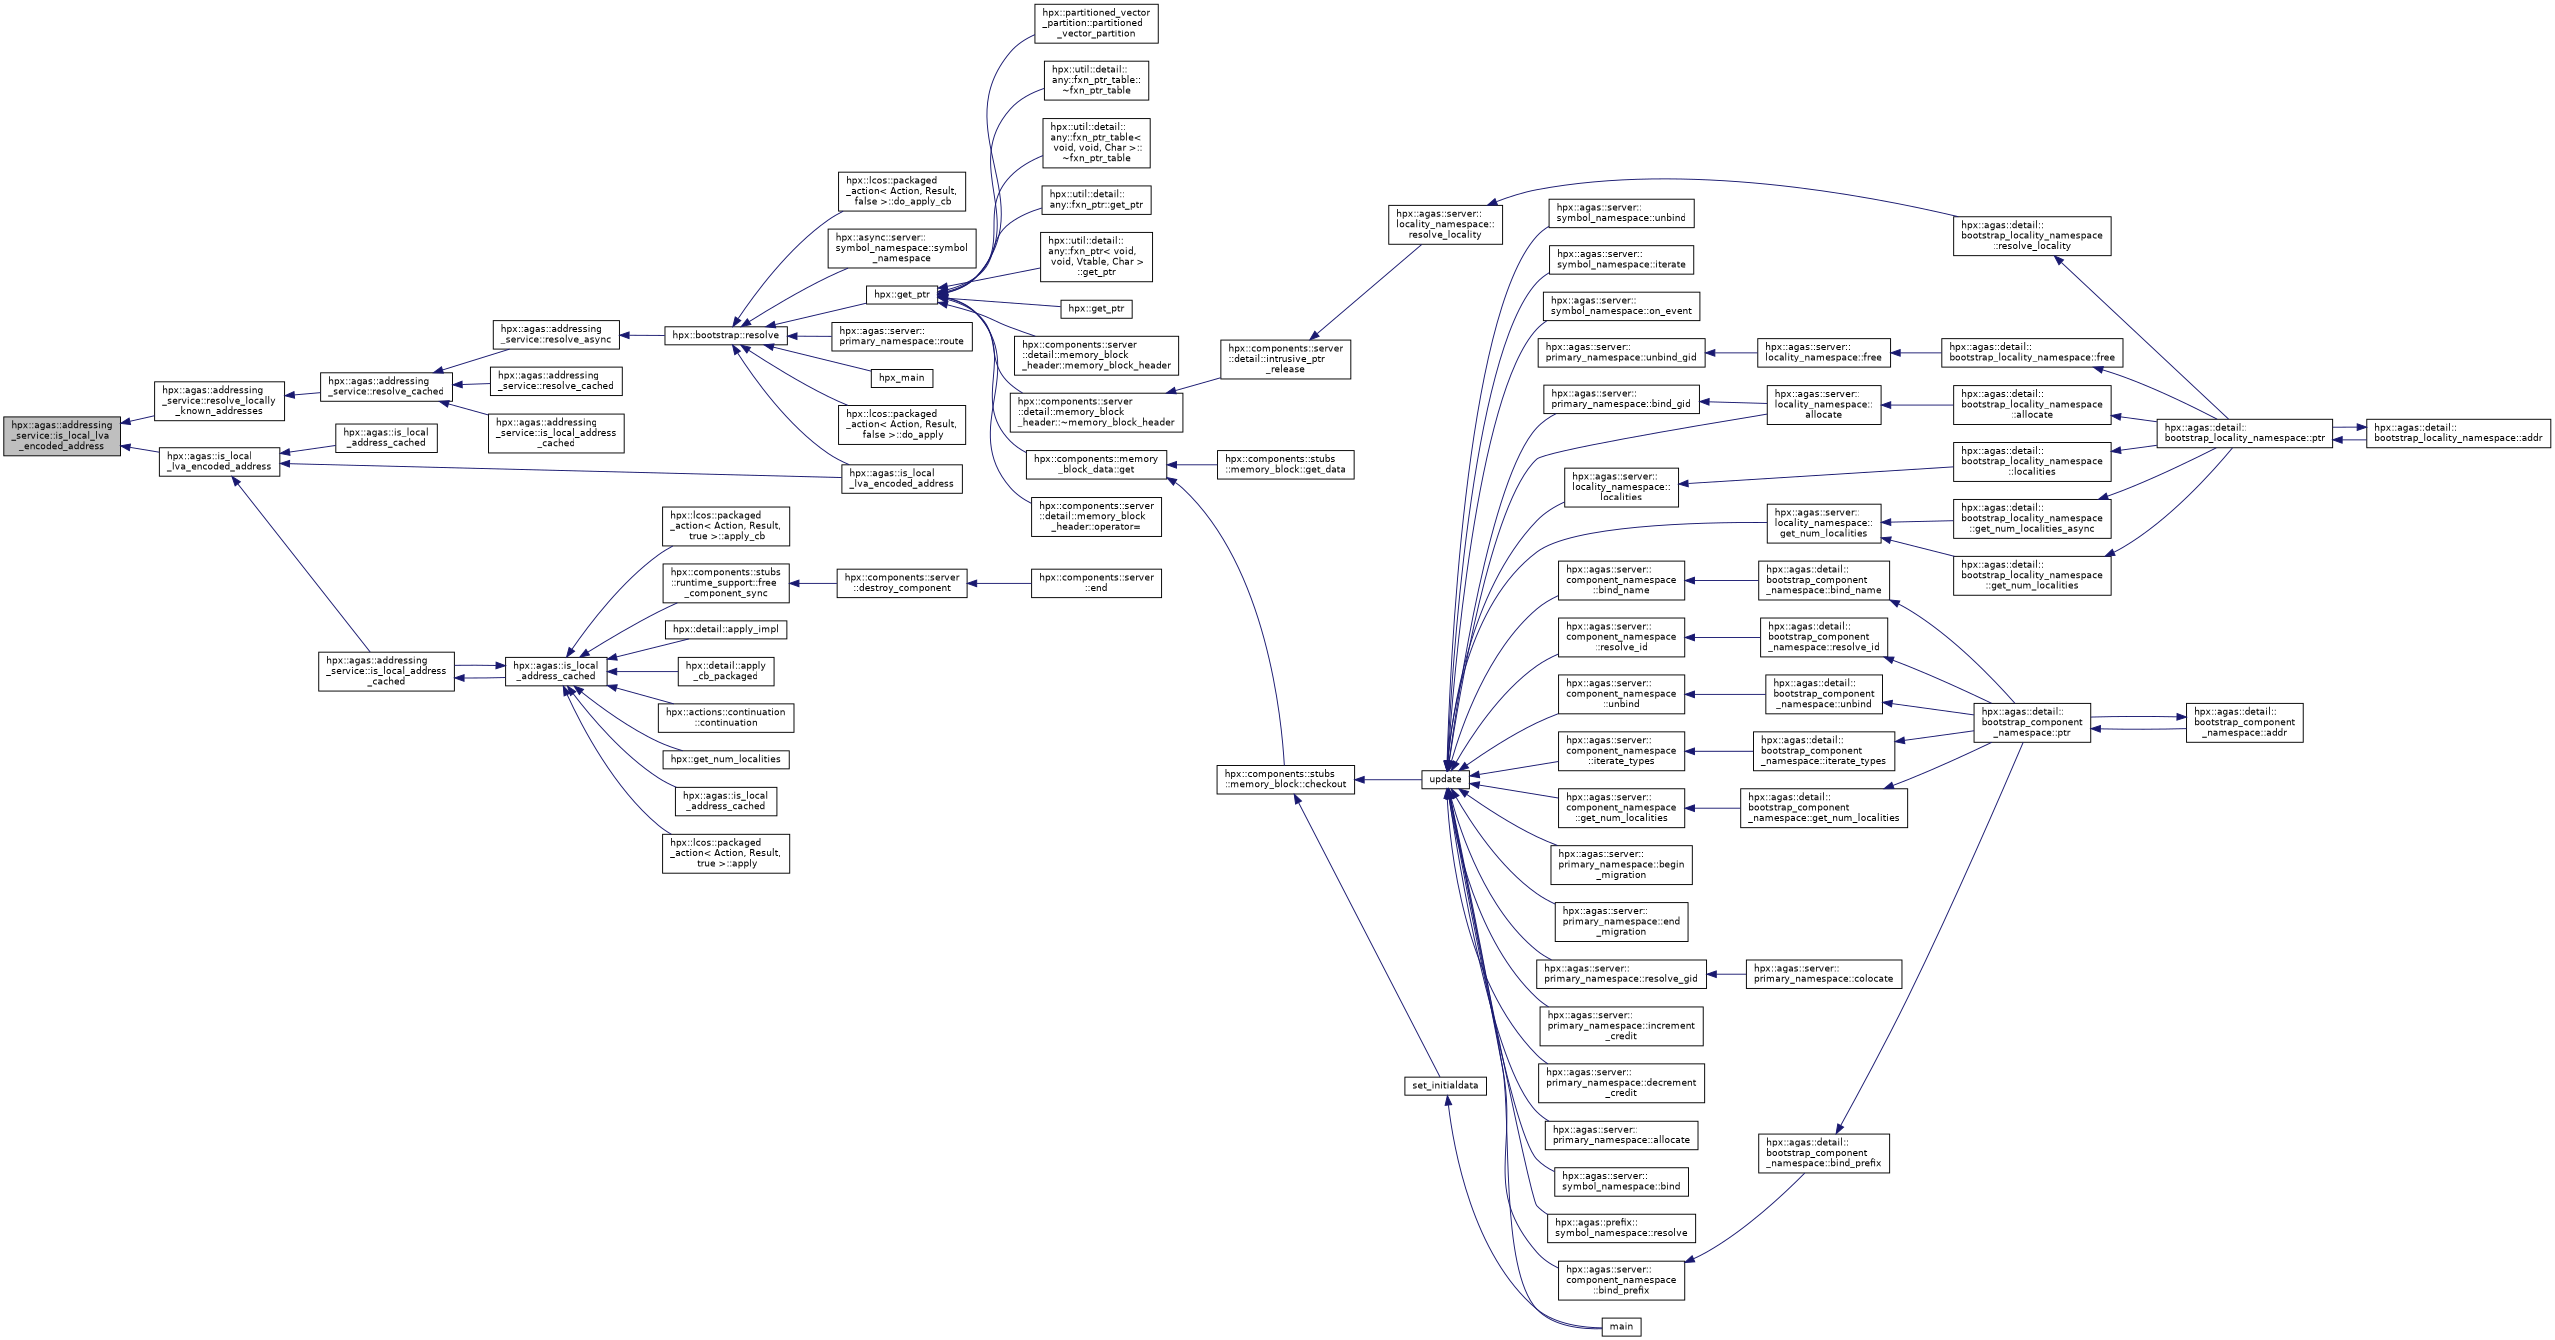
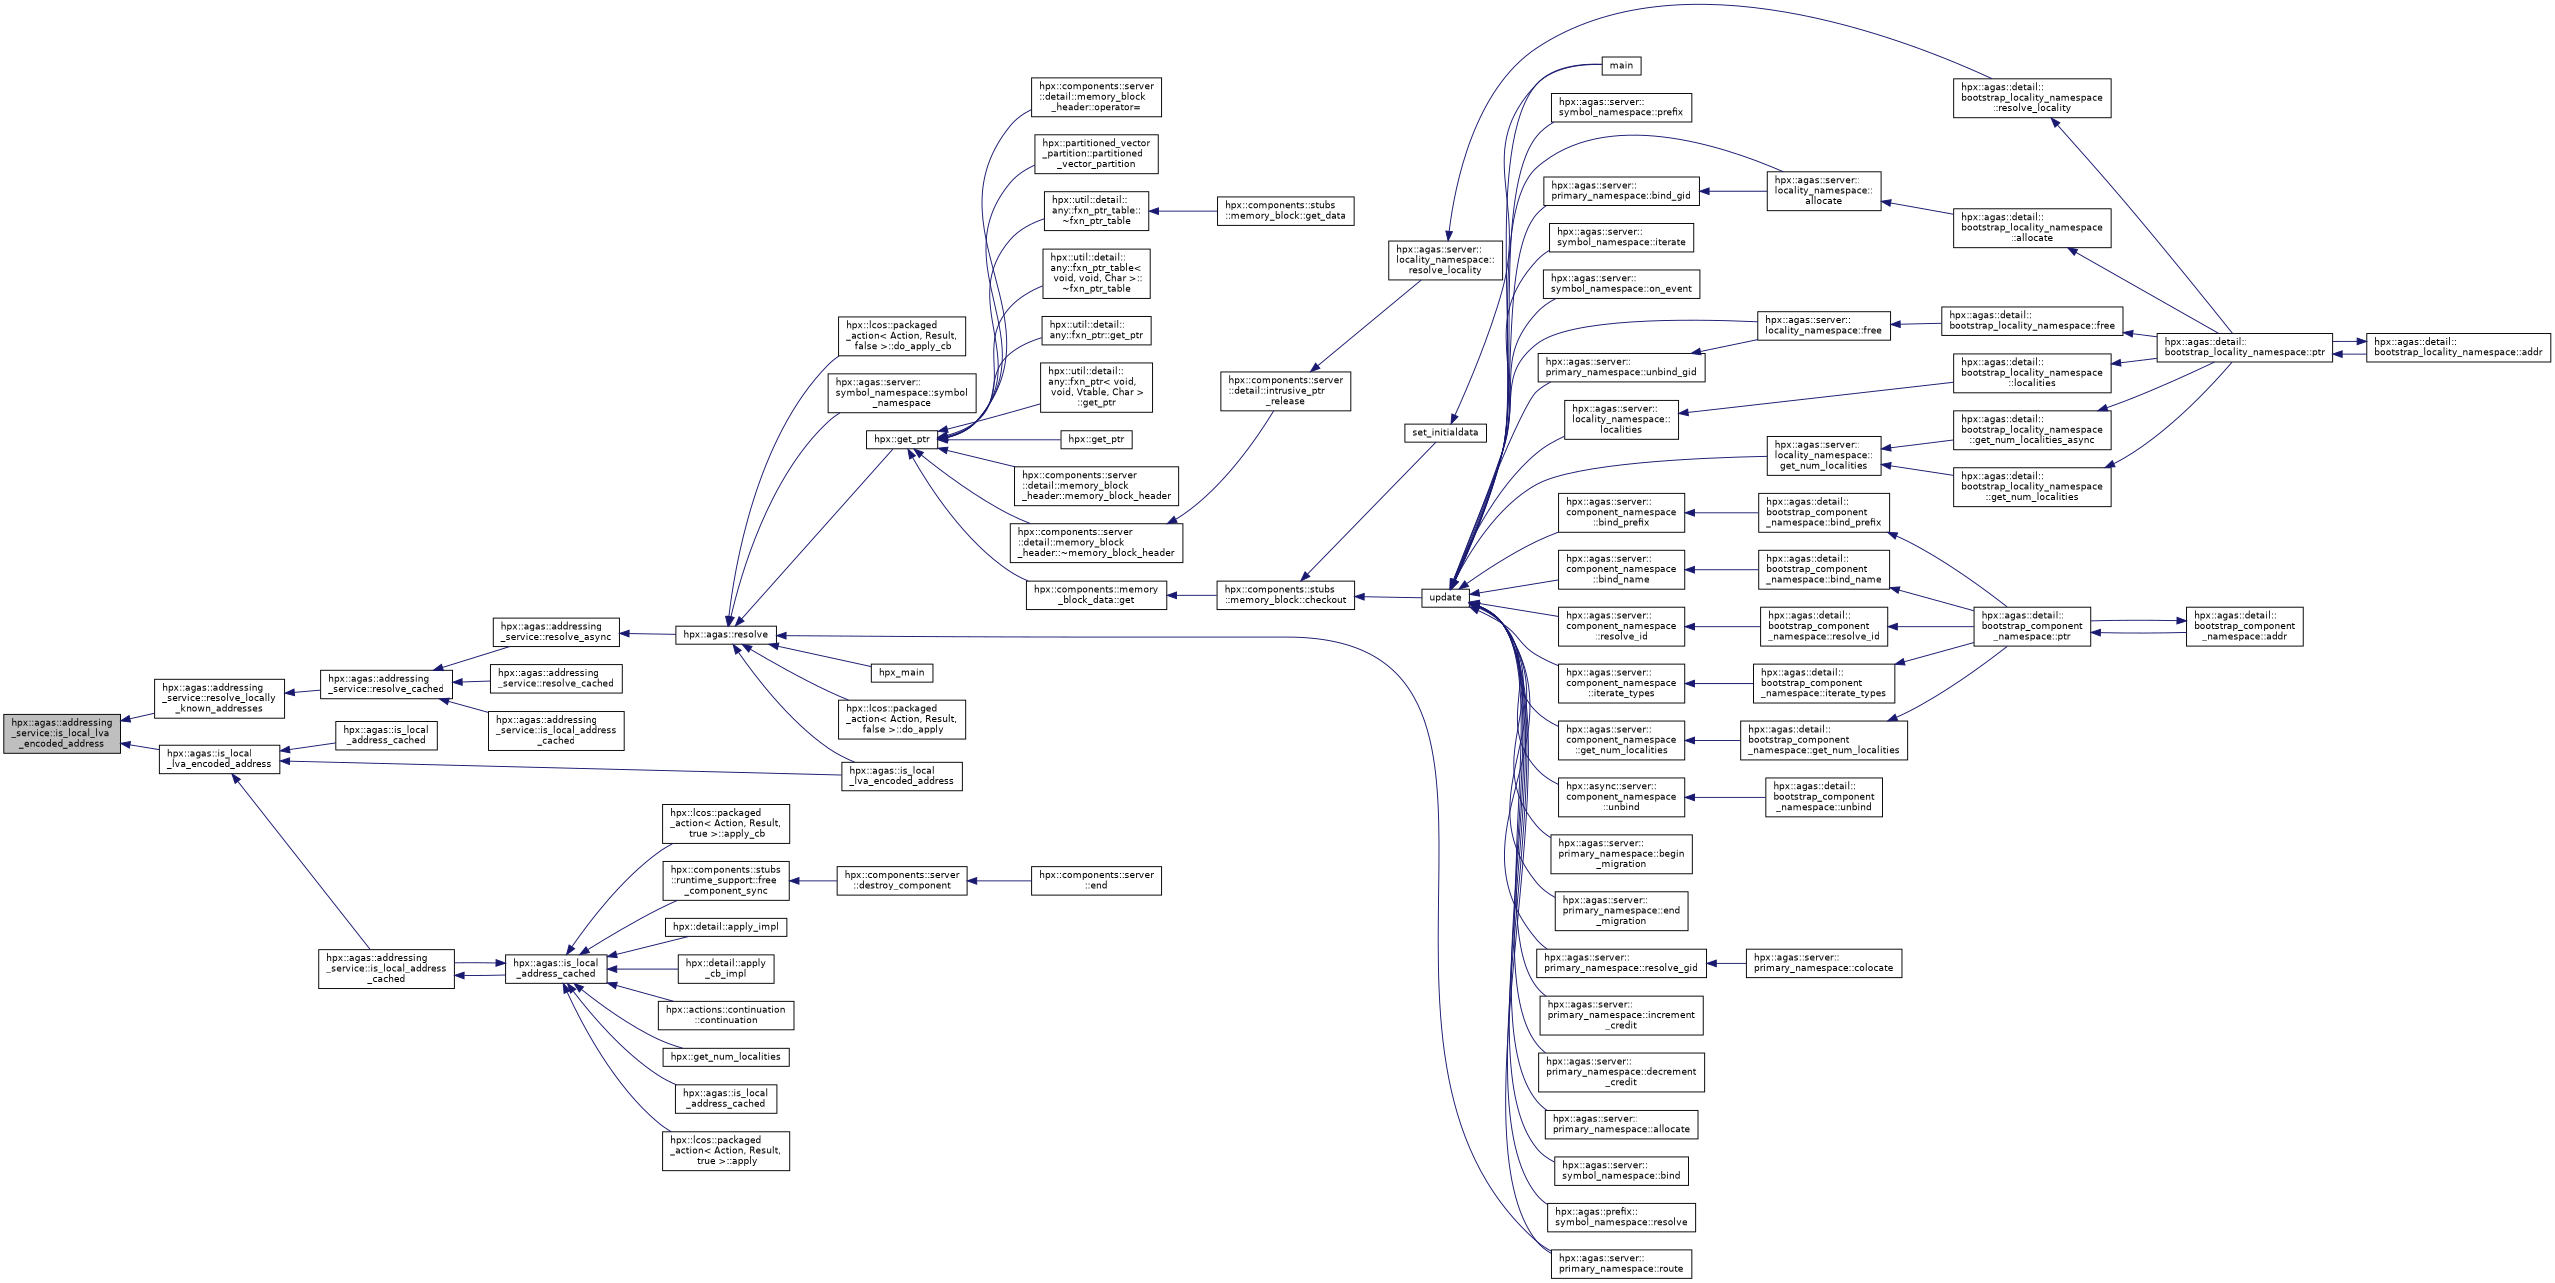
(1622, 213) -> (1622, 108)
(902, 249) -> (902, 393)
(726, 336) -> (726, 635)
none -> (1526, 354)
none -> (1515, 430)
(1197, 465) -> (1188, 211)
(726, 672) -> (726, 969)
(1622, 694) -> (1622, 797)
(1933, 709) -> none
none -> (1517, 928)
